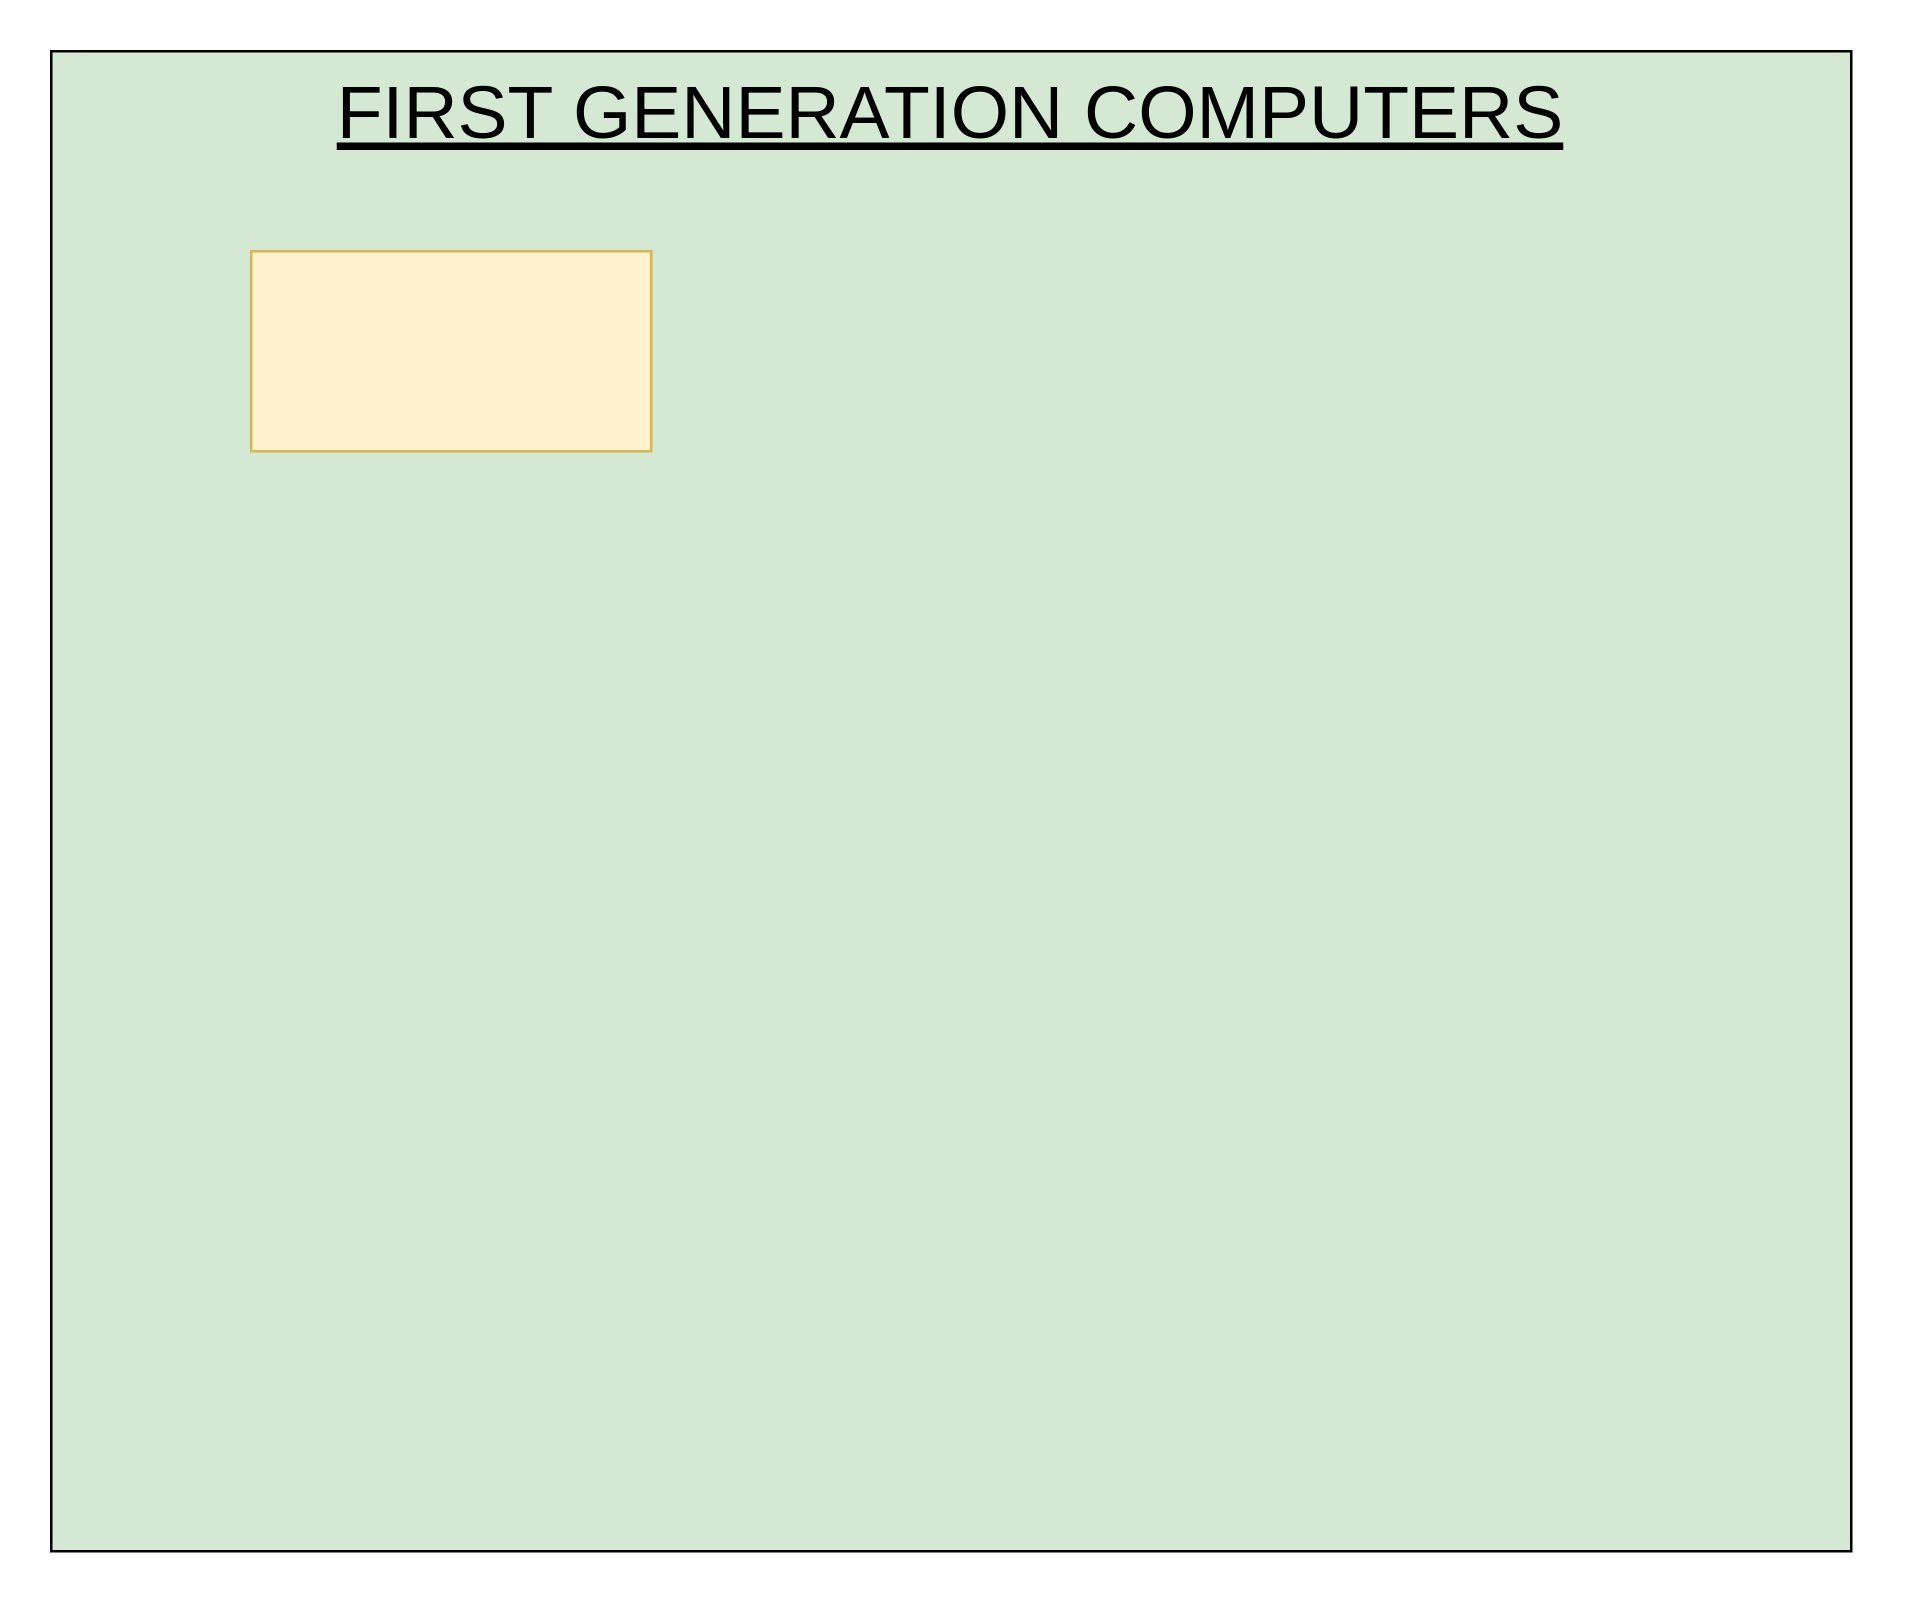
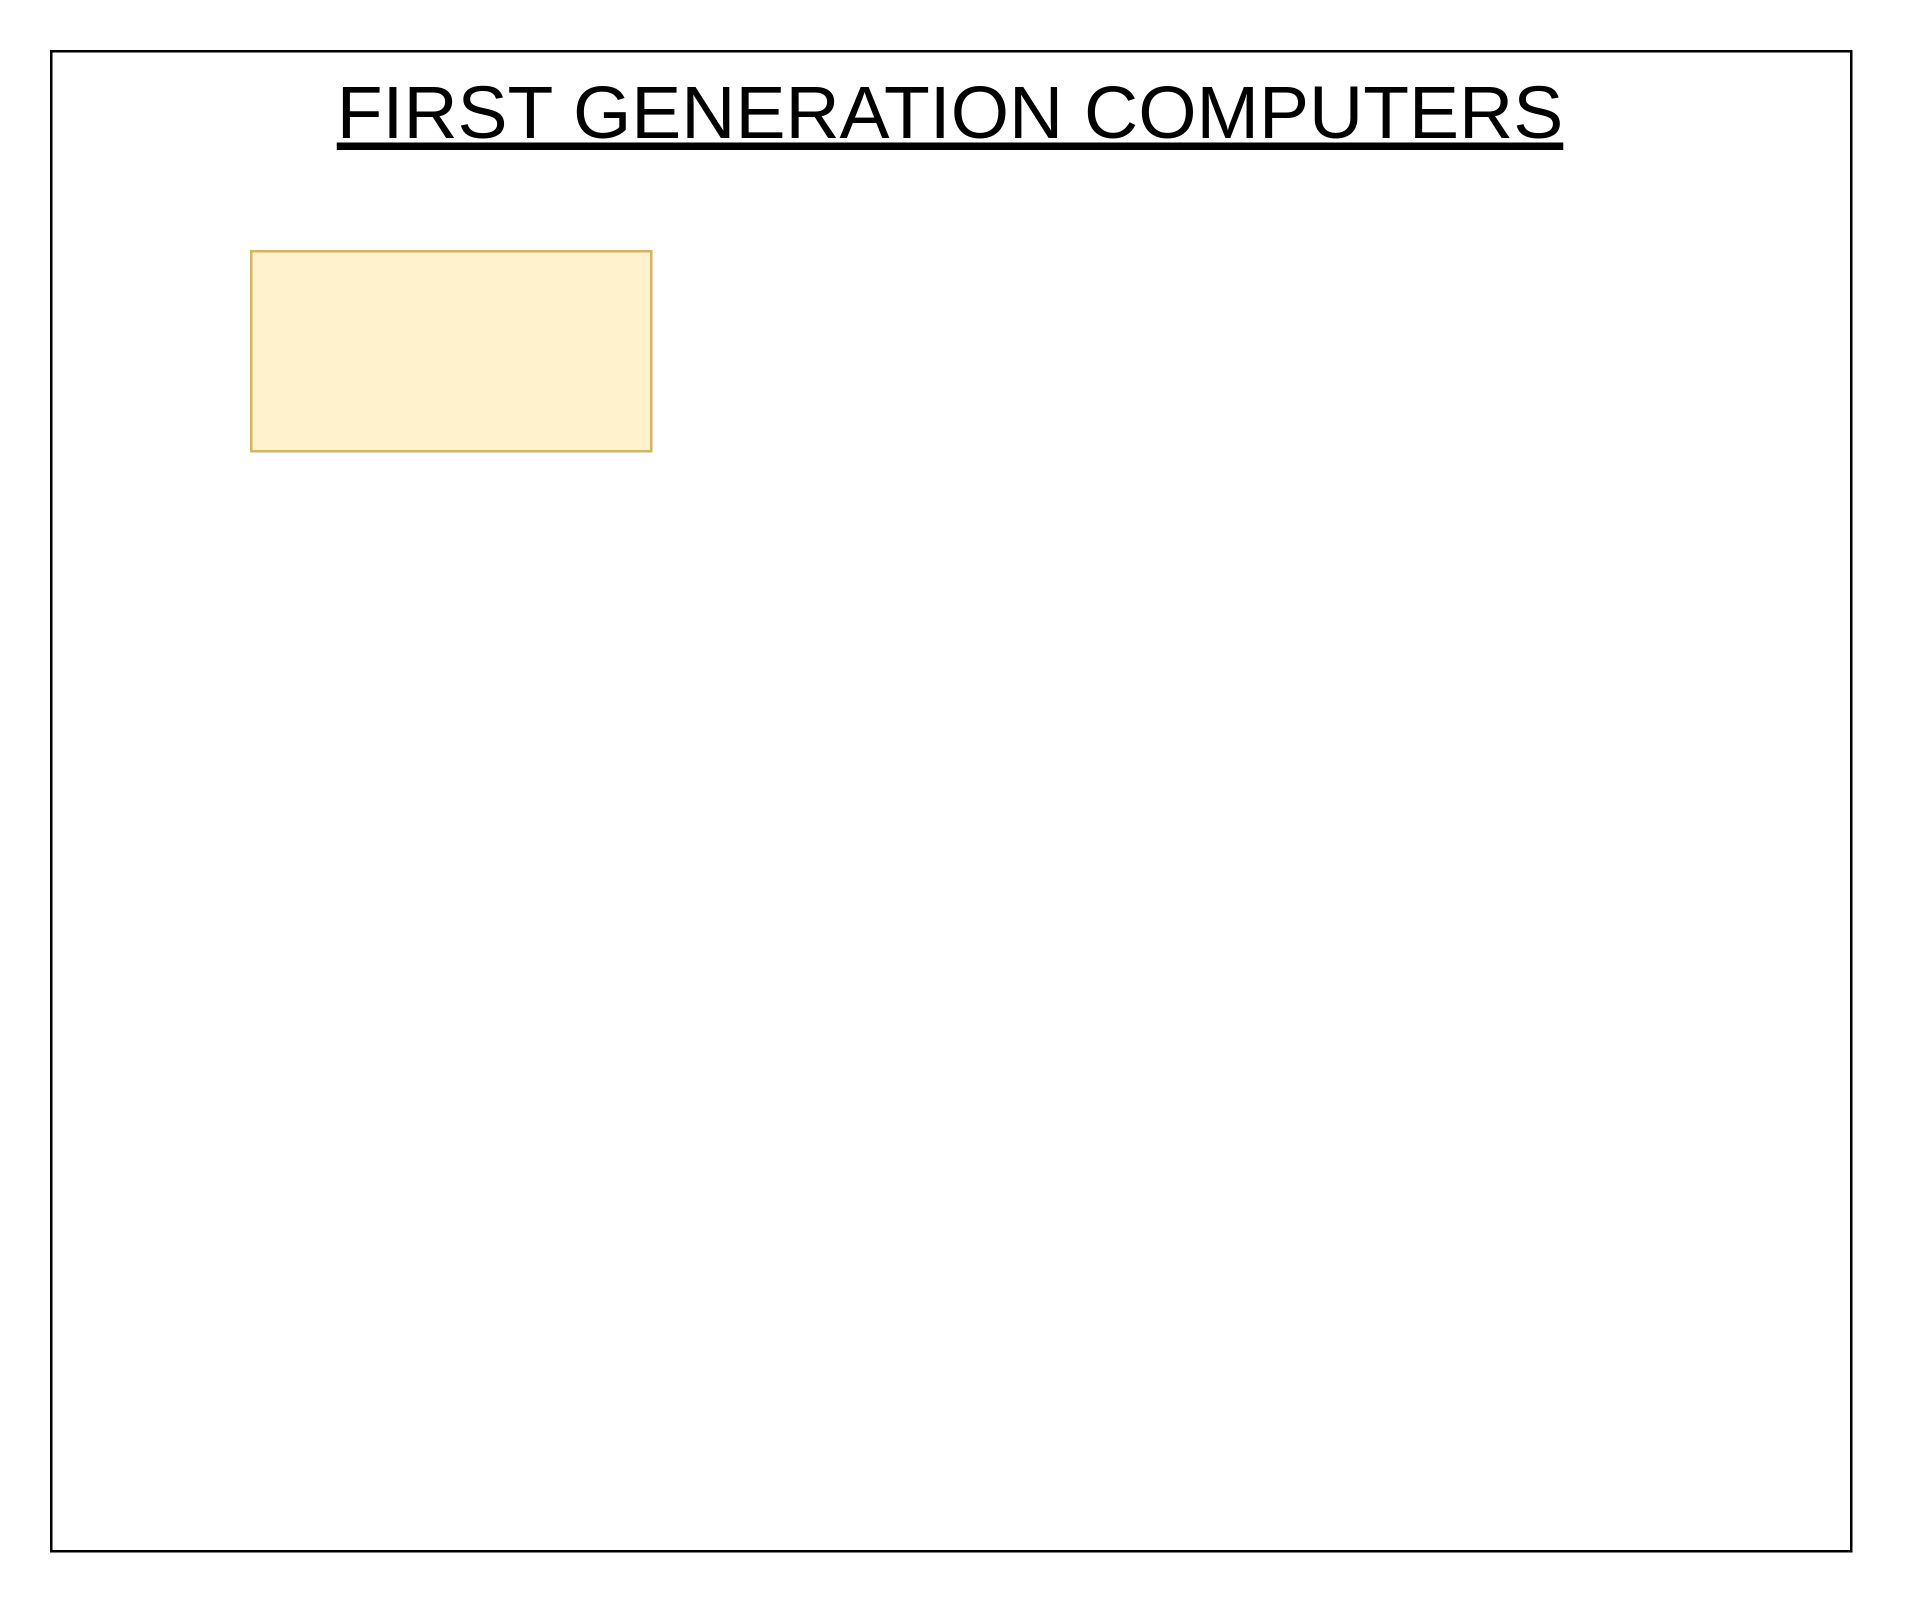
(951, 801) -> (951, 801)
